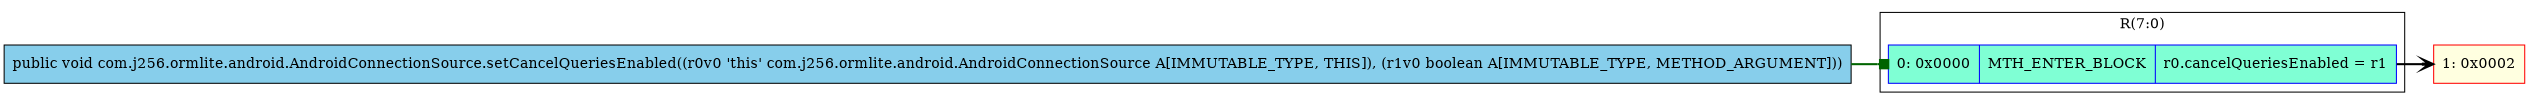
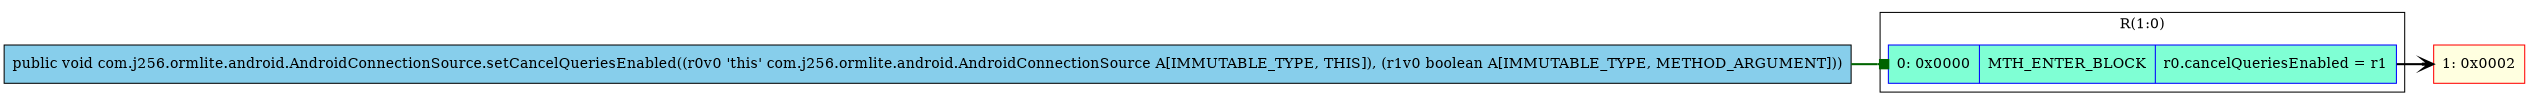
(2142, 24) -> (2142, 24)
